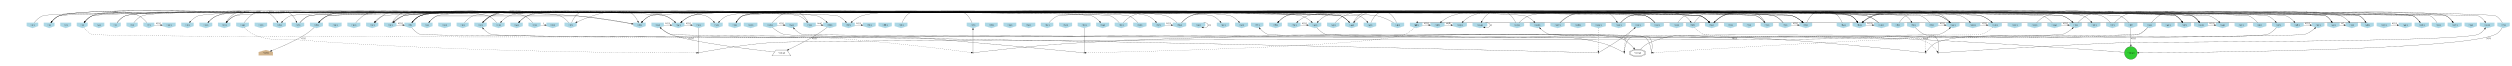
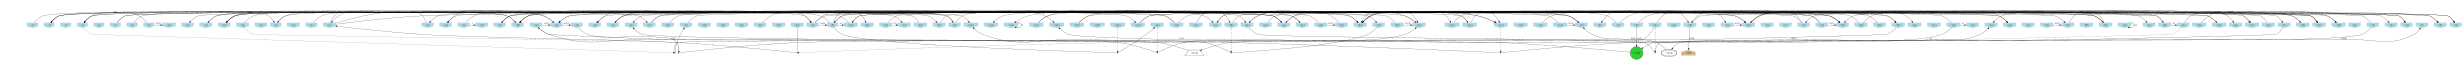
none -> (250, 12)
(1049, 12) -> (1271, 12)
(1655, 12) -> (1371, 11)
(1448, 25) -> none
none -> (1915, 25)
